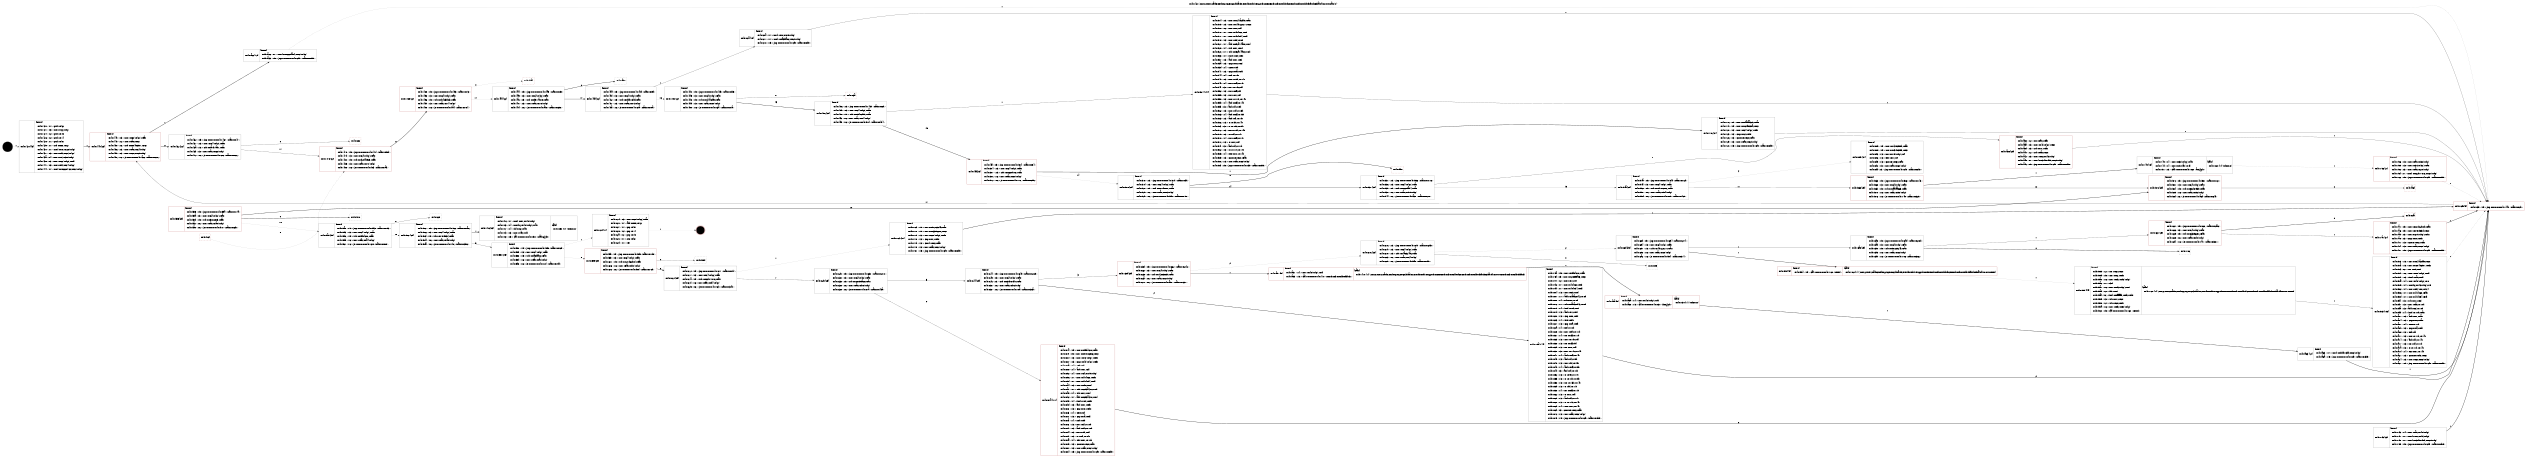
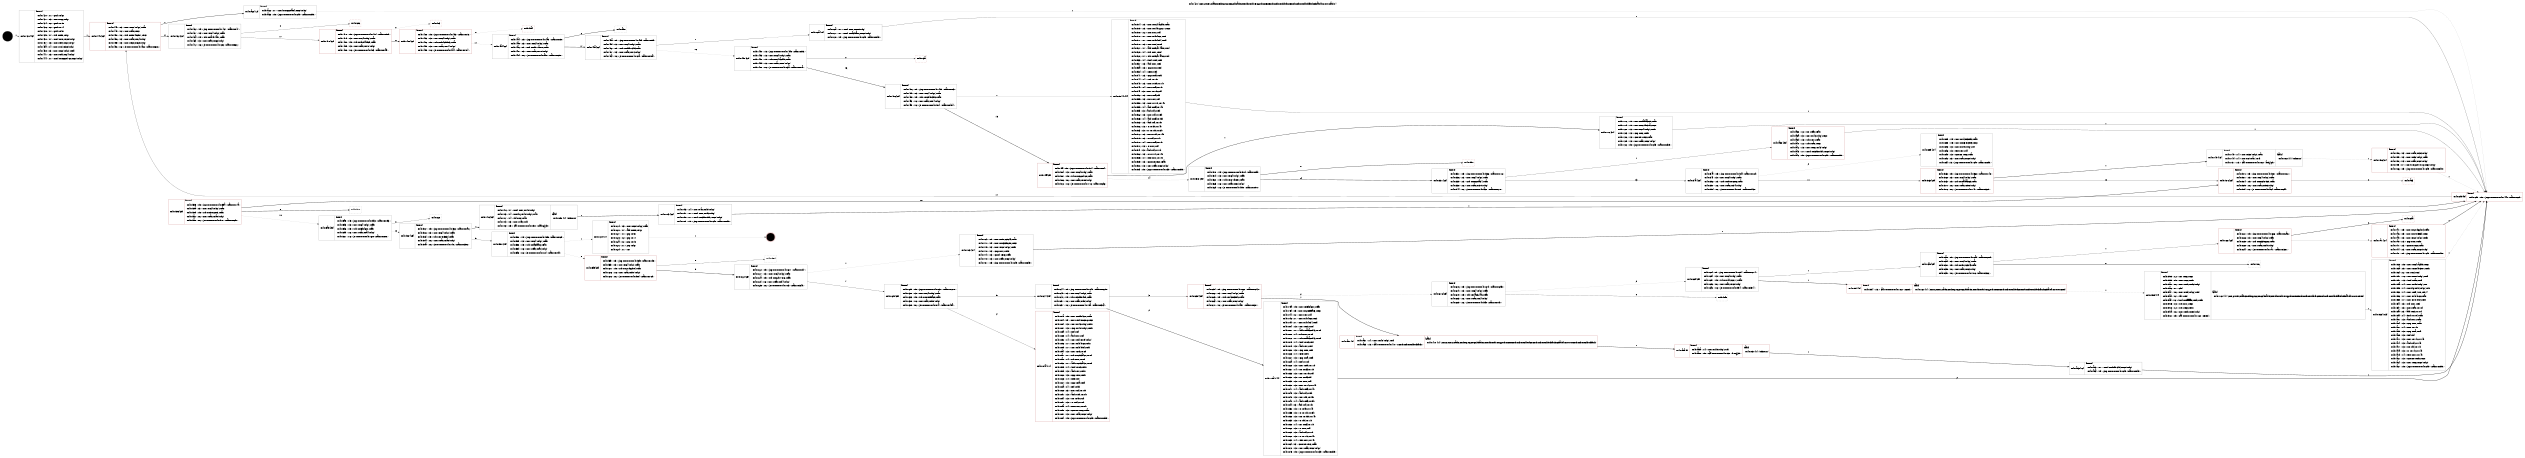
none -> (617, 216)
(298, 244) -> (410, 26)
(1880, 424) -> none
